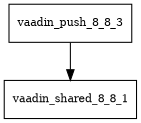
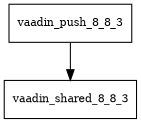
(70, 99) -> (70, 99)
